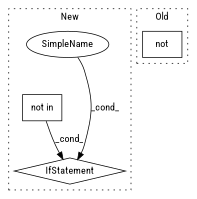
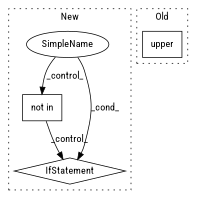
(162, 44) -> (162, 44)
none -> (46, 71)
(70, 139) -> (70, 139)
